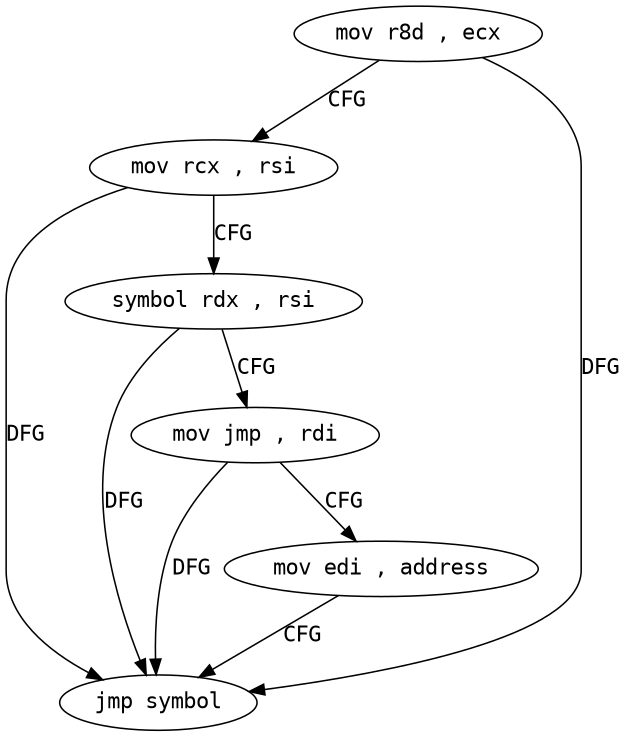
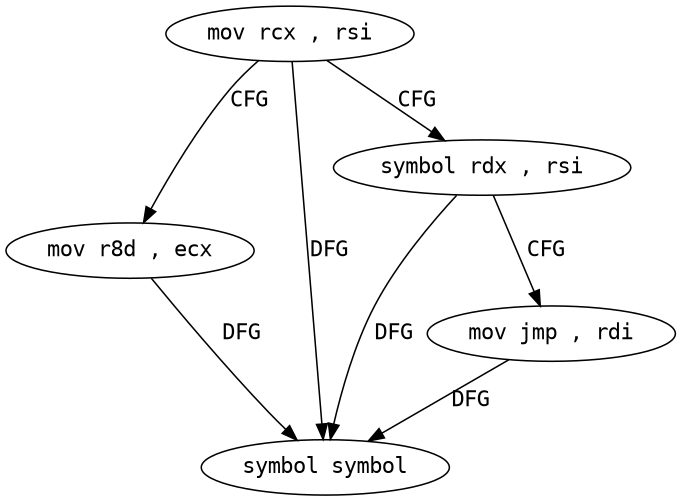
(322, 97) -> (199, 130)
(381, 569) -> none
(158, 703) -> (325, 467)
